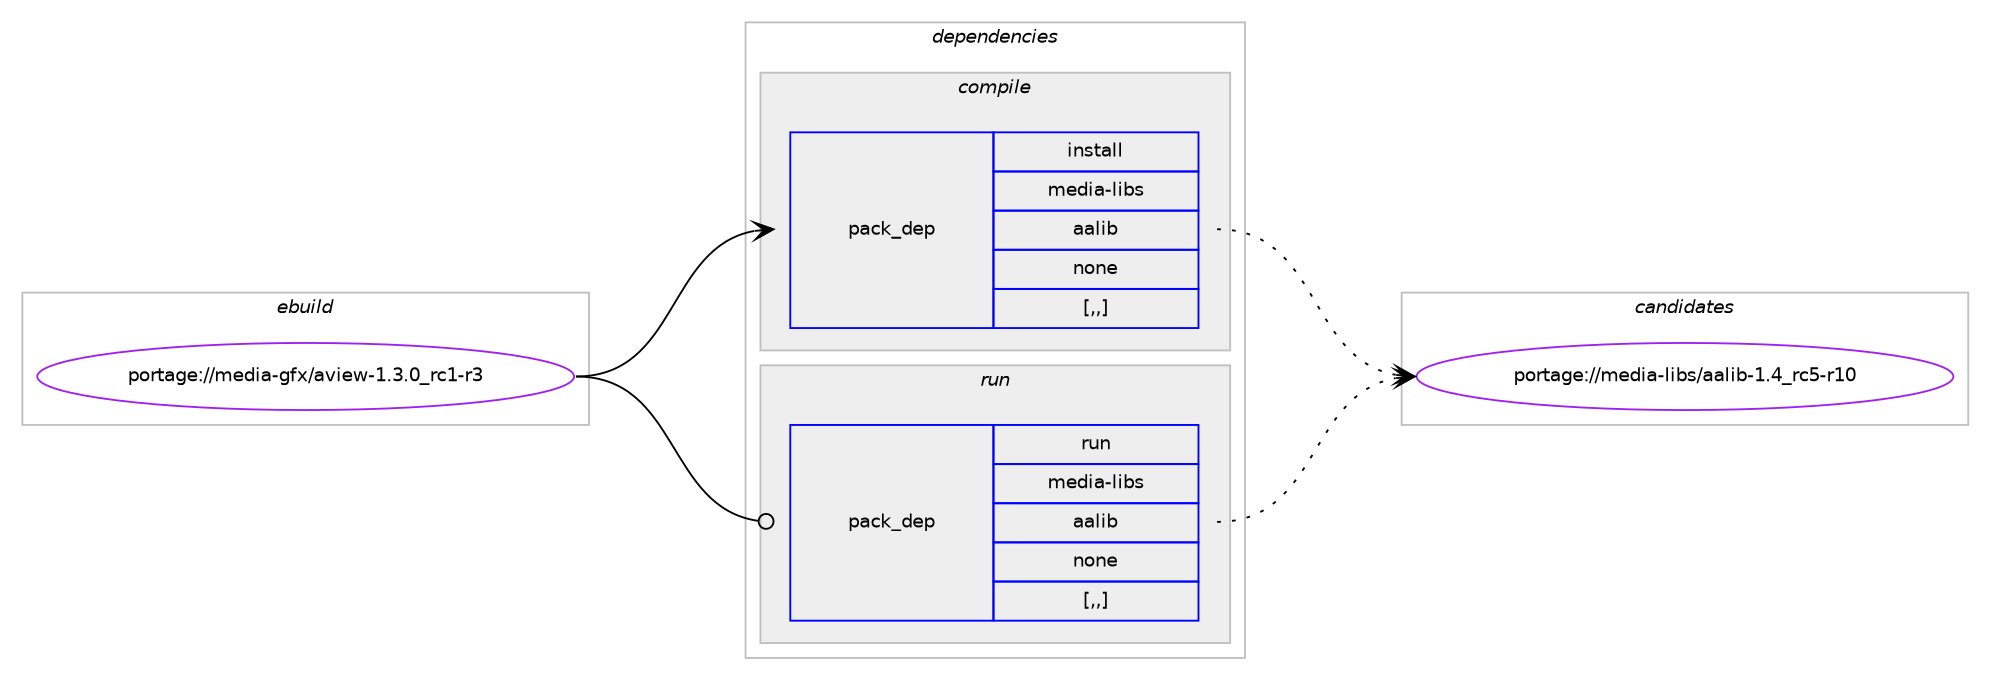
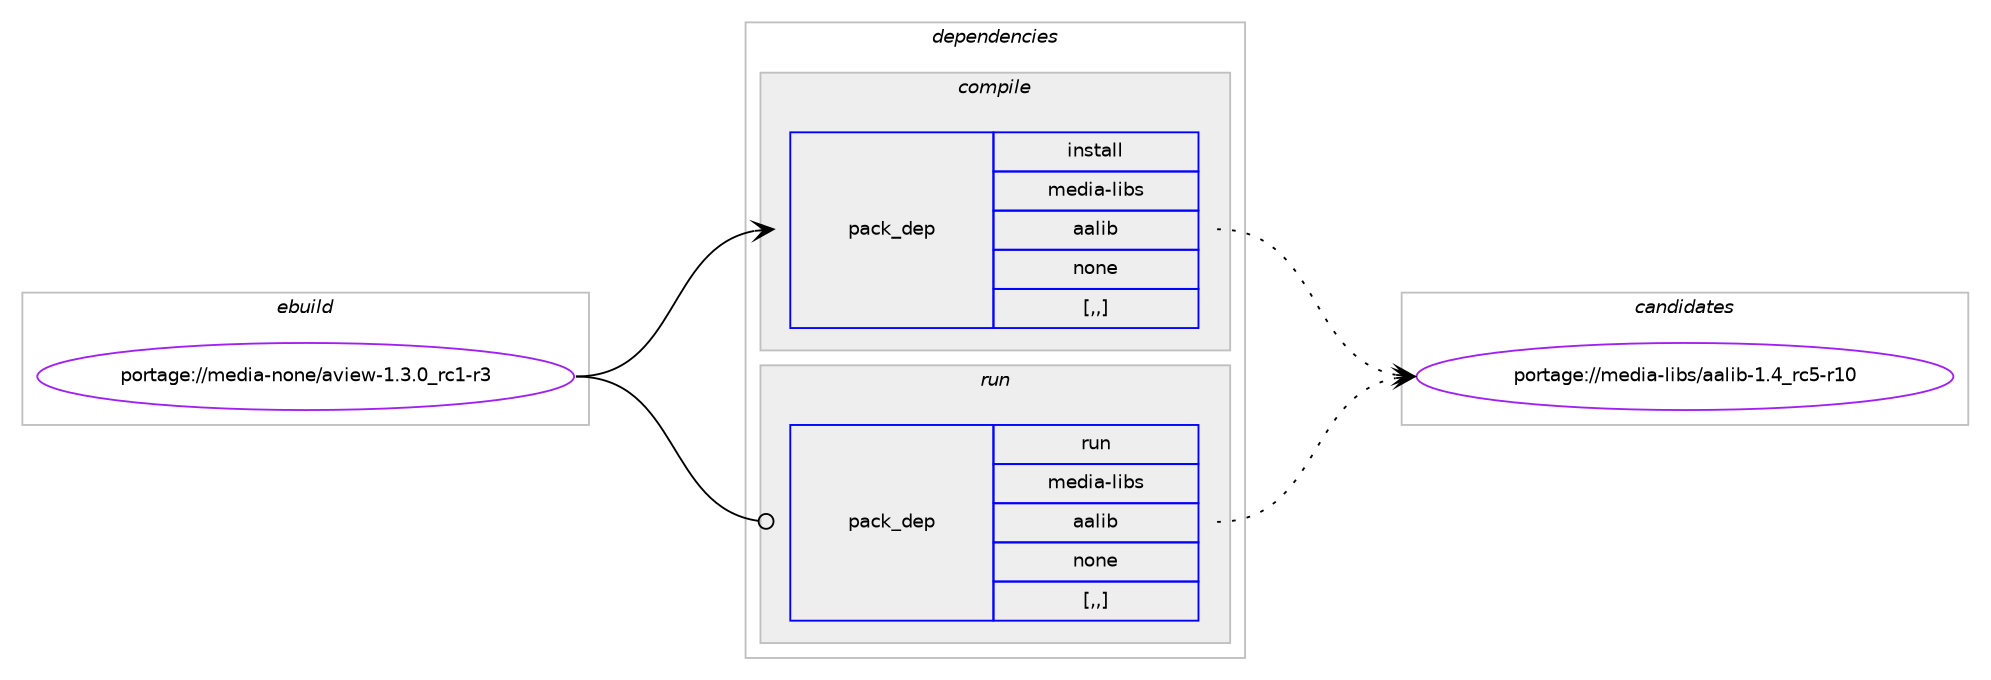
(306, 377) -> (306, 377)
